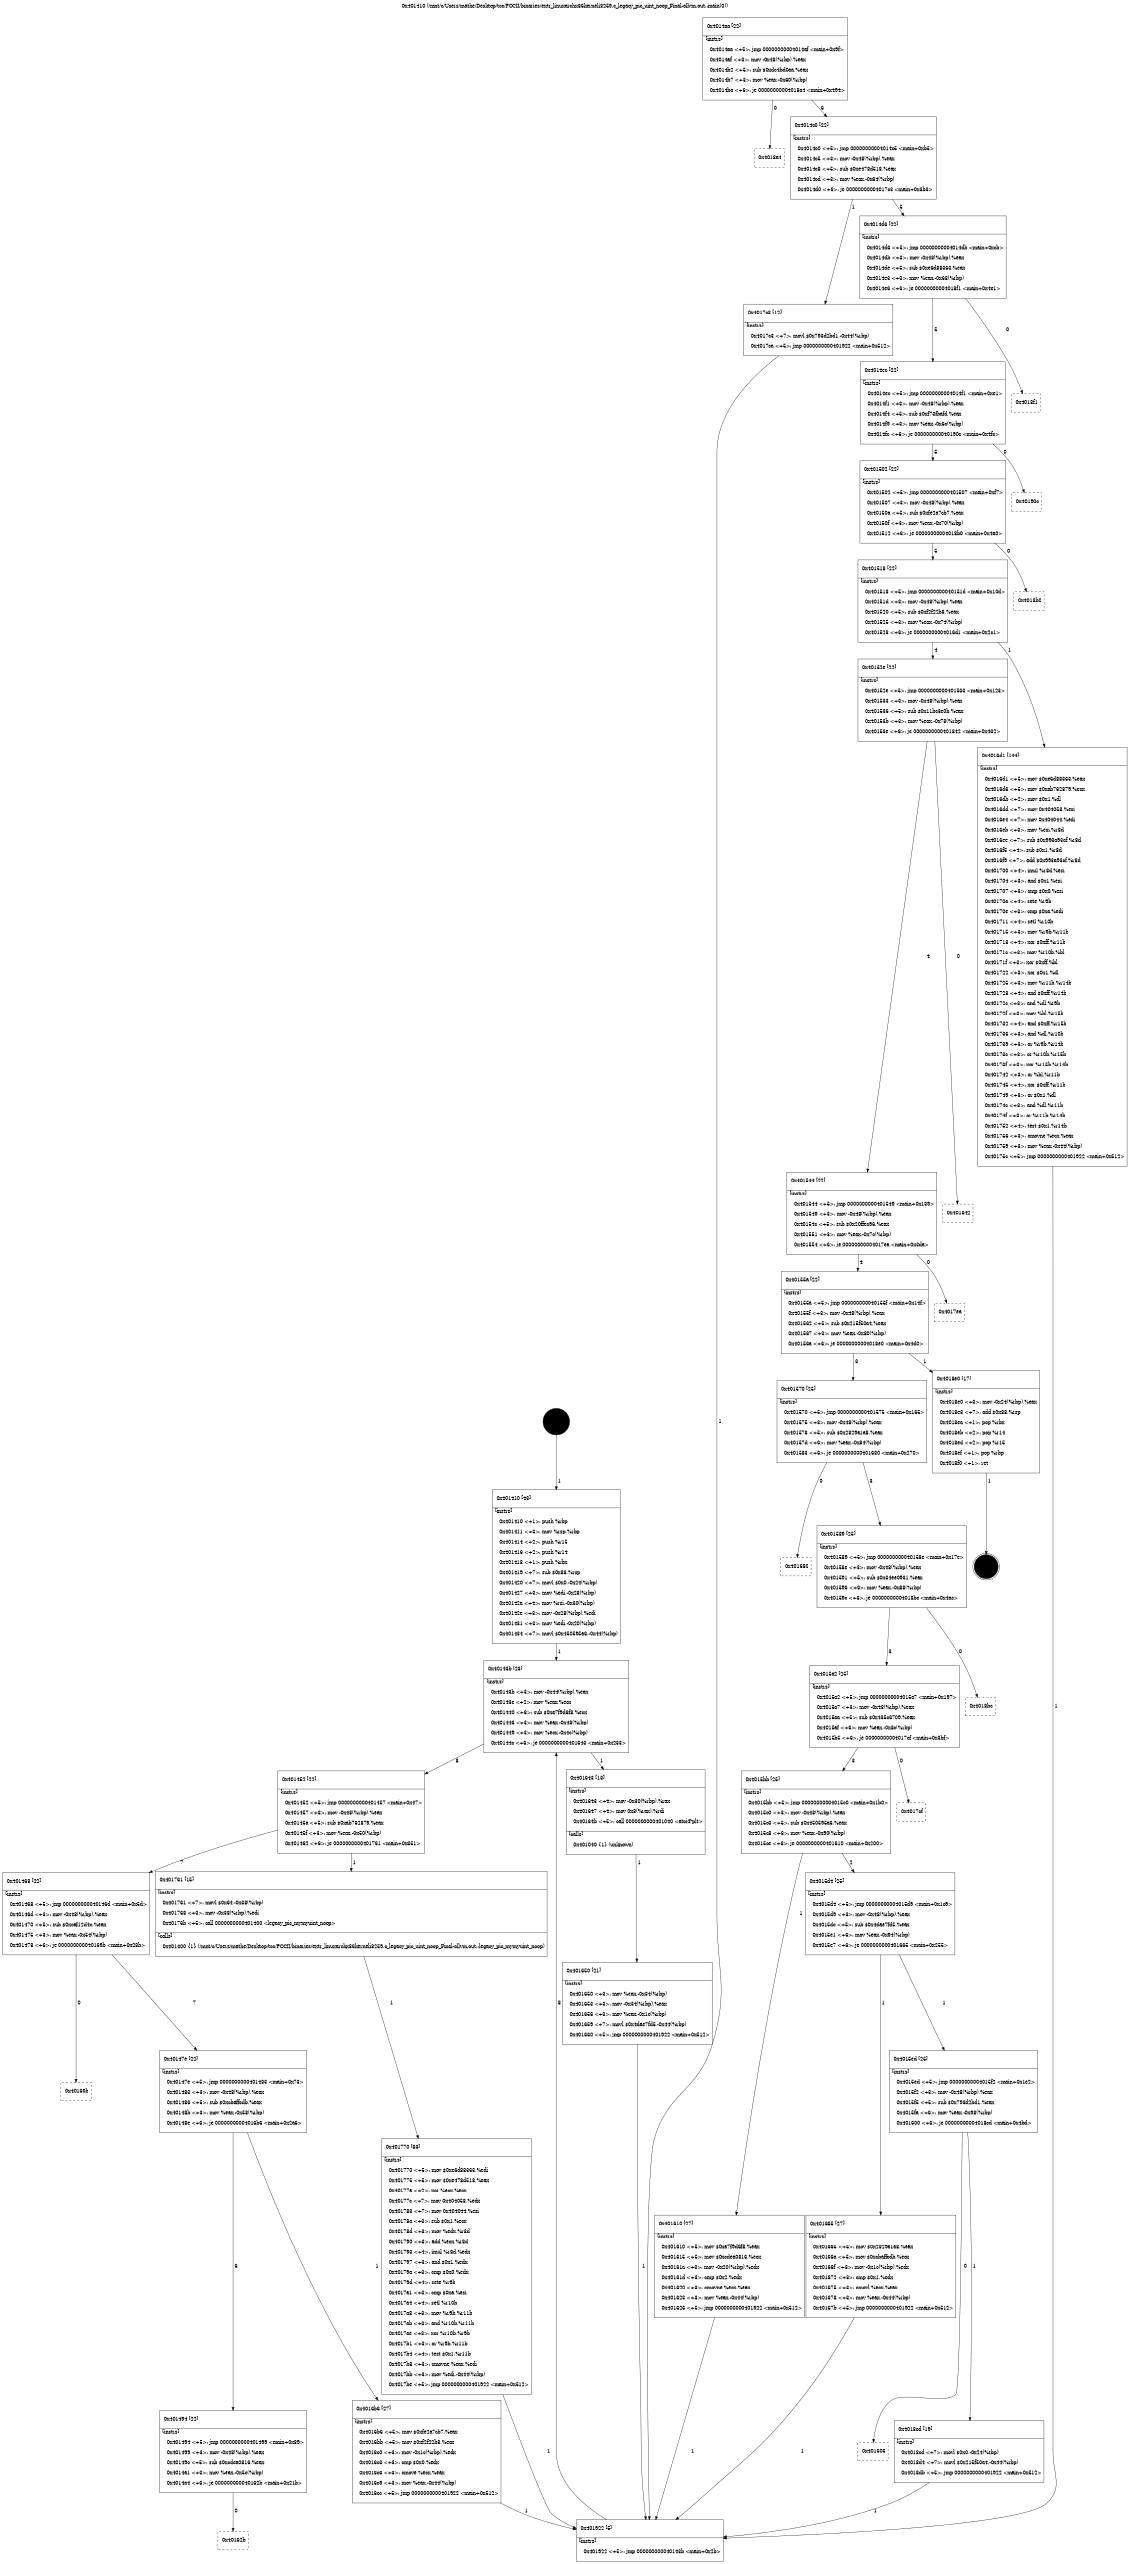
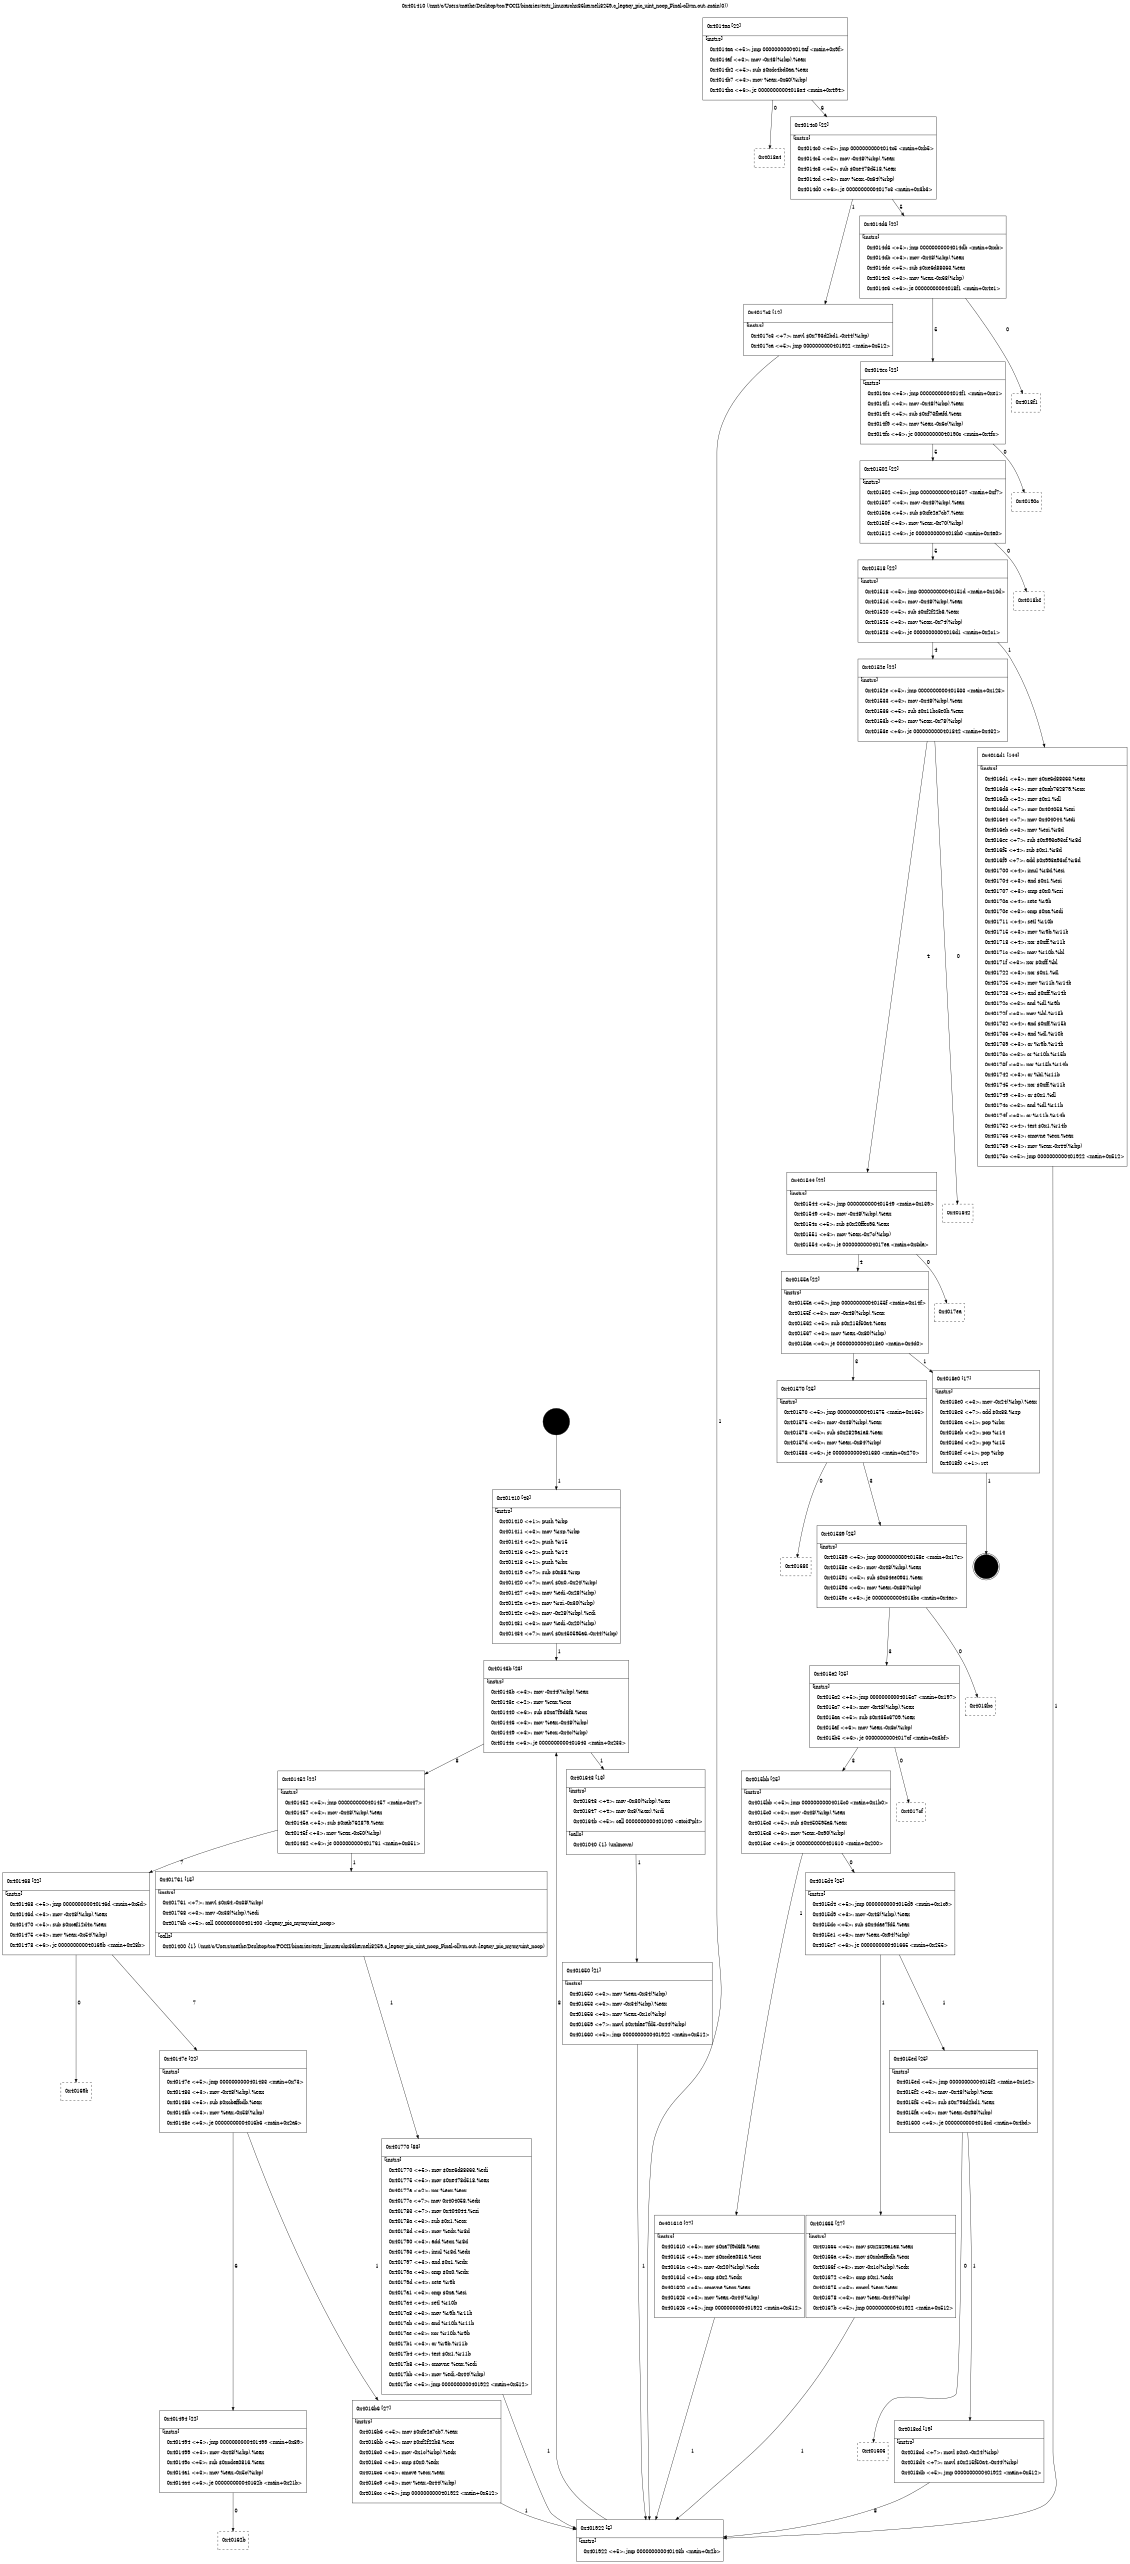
(850, 1863) -> (850, 1863)
(875, 2511) -> (875, 2511)
